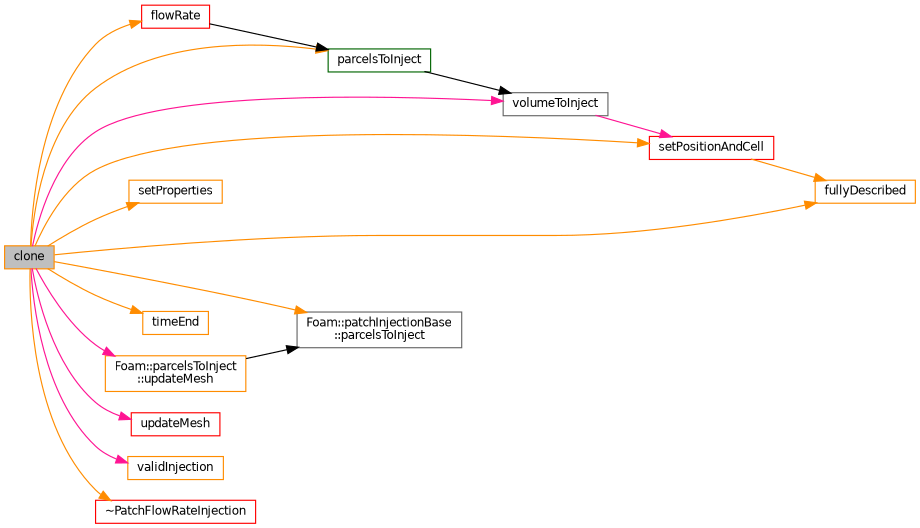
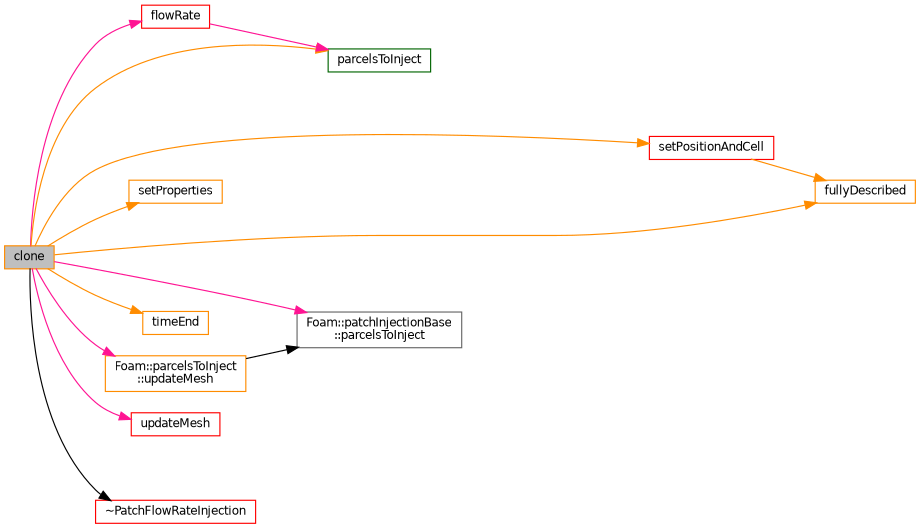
(263, 35) -> (263, 35)
(556, 104) -> none
(52, 120) -> (52, 120)
(175, 285) -> (175, 285)
(43, 389) -> (43, 389)
(176, 468) -> none
